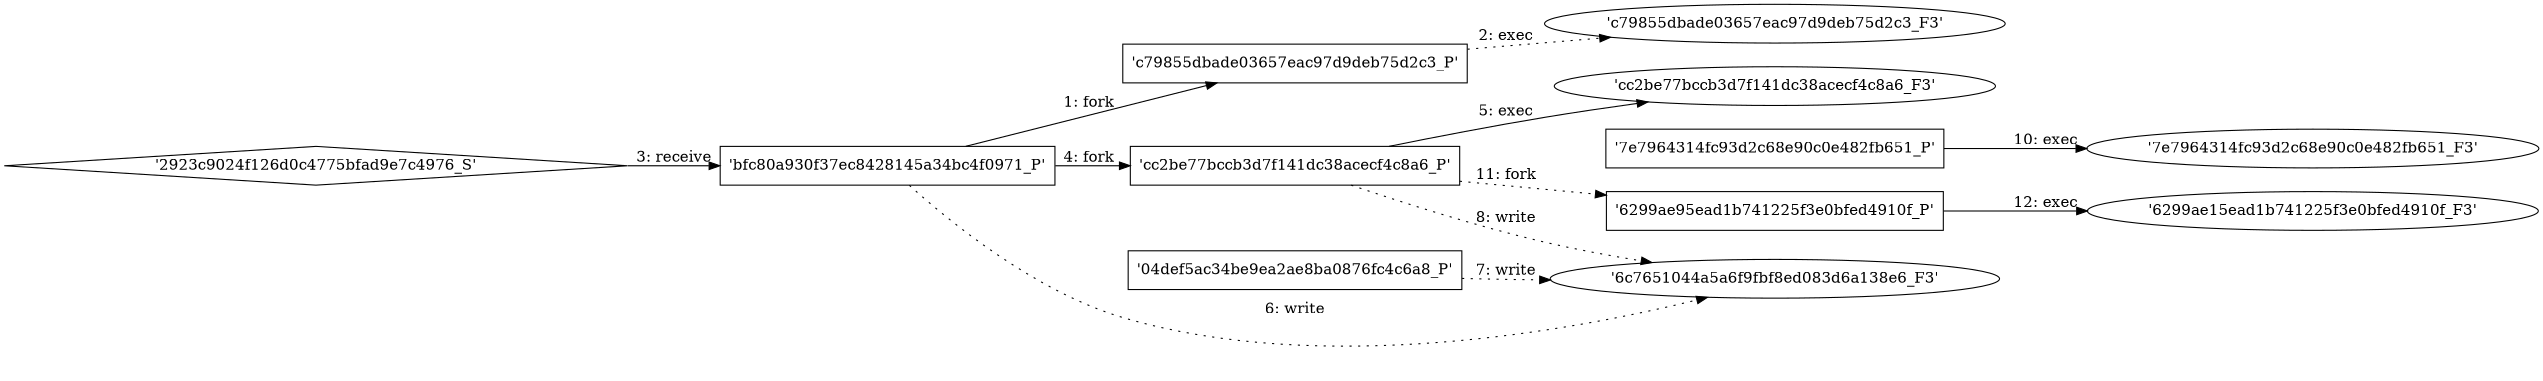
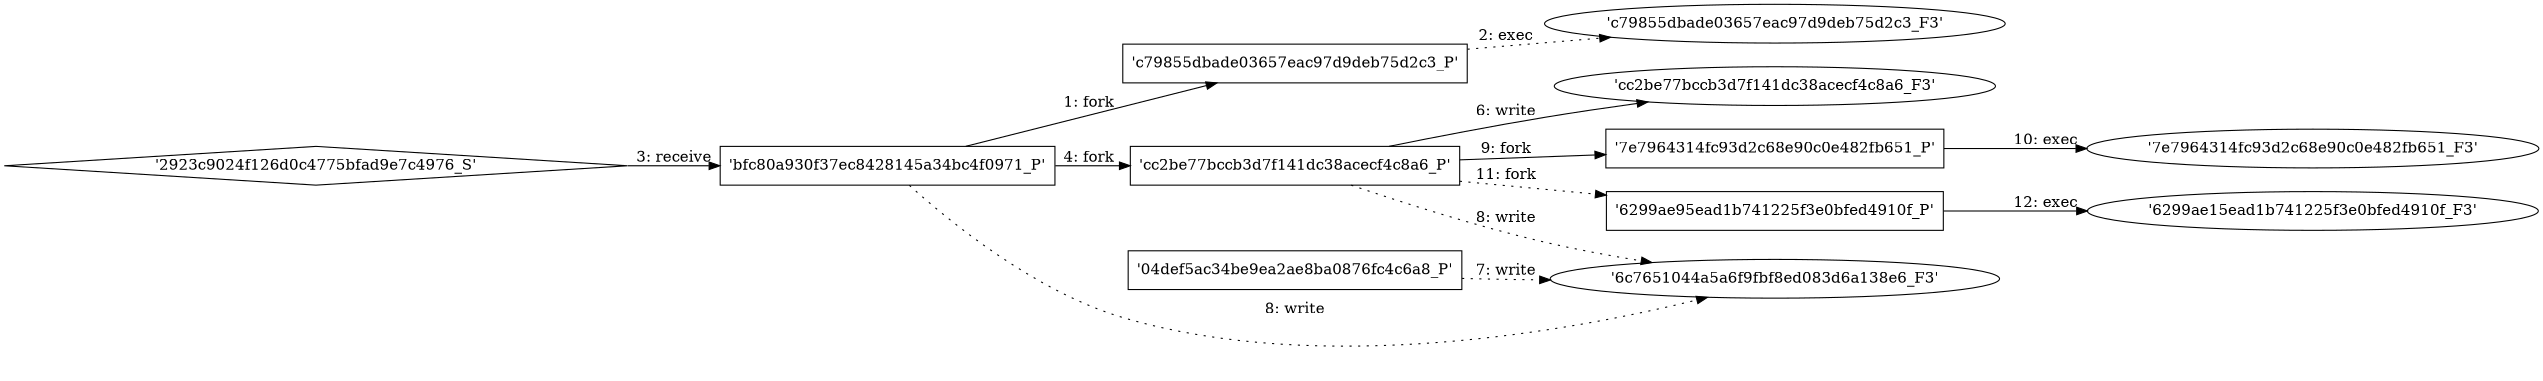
(1506, 111) -> (1506, 111)
none -> (1527, 157)
(1295, 309) -> (1295, 309)
